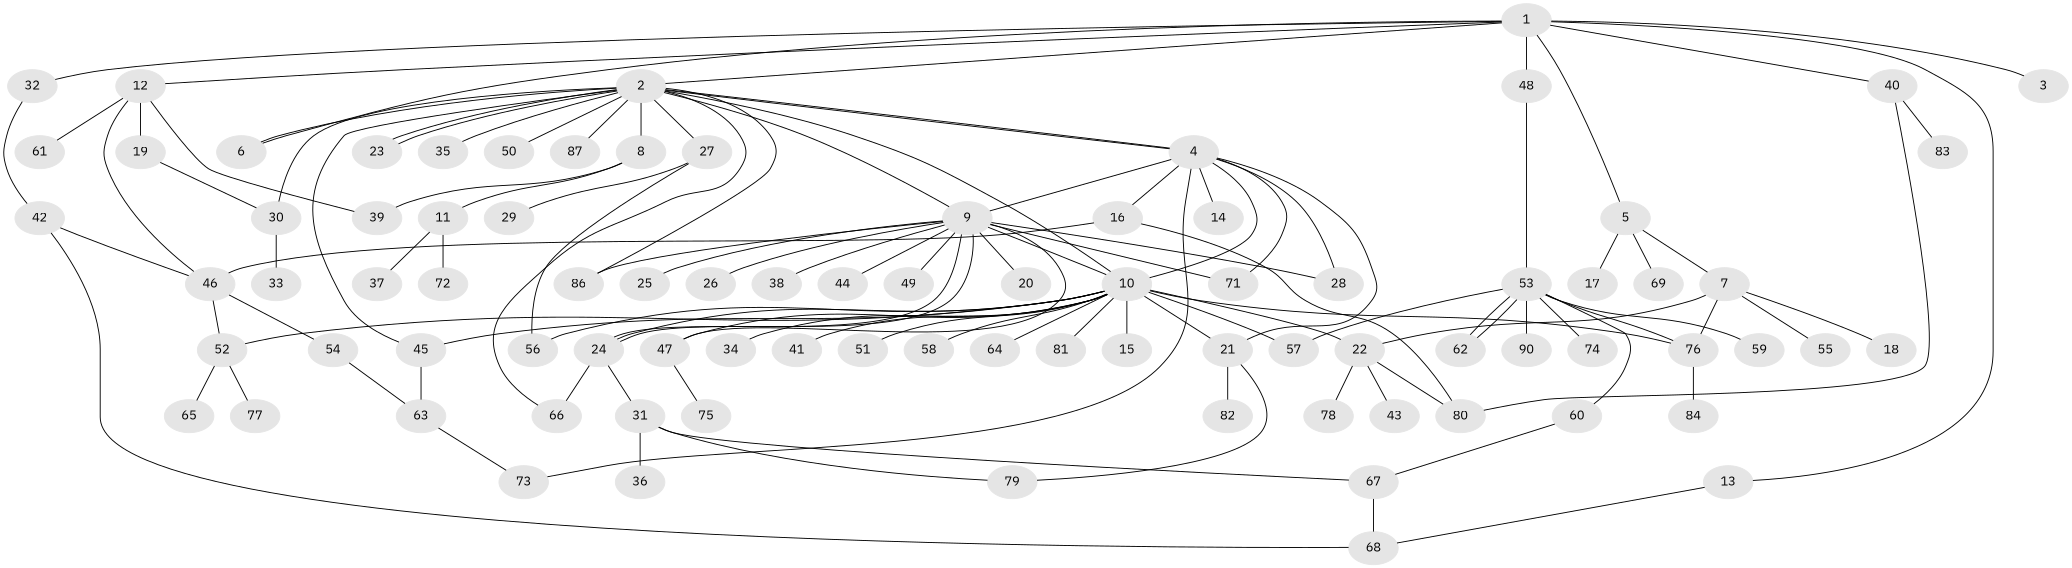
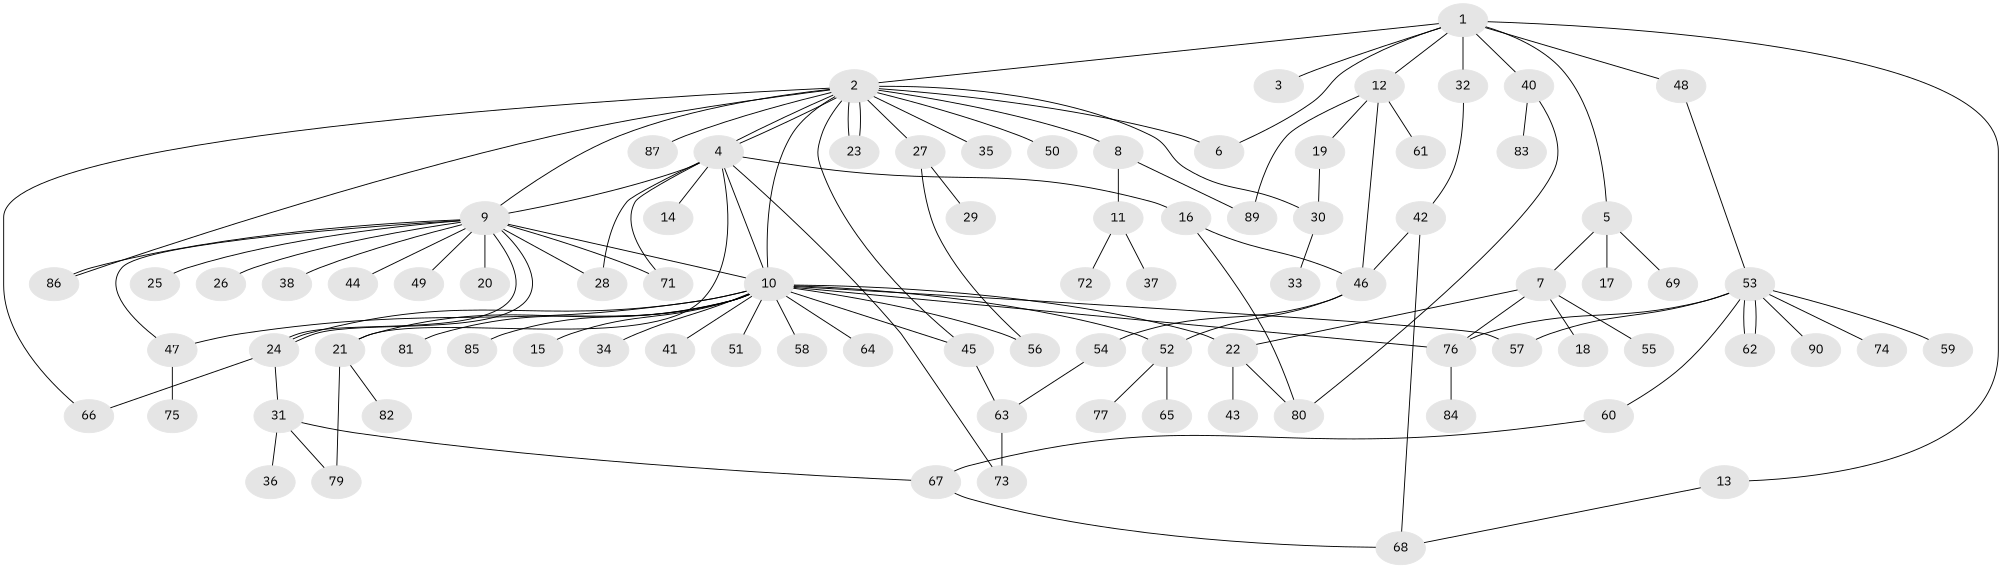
(377, 218) -> (1252, 218)
none -> (472, 350)
(1329, 416) -> none
